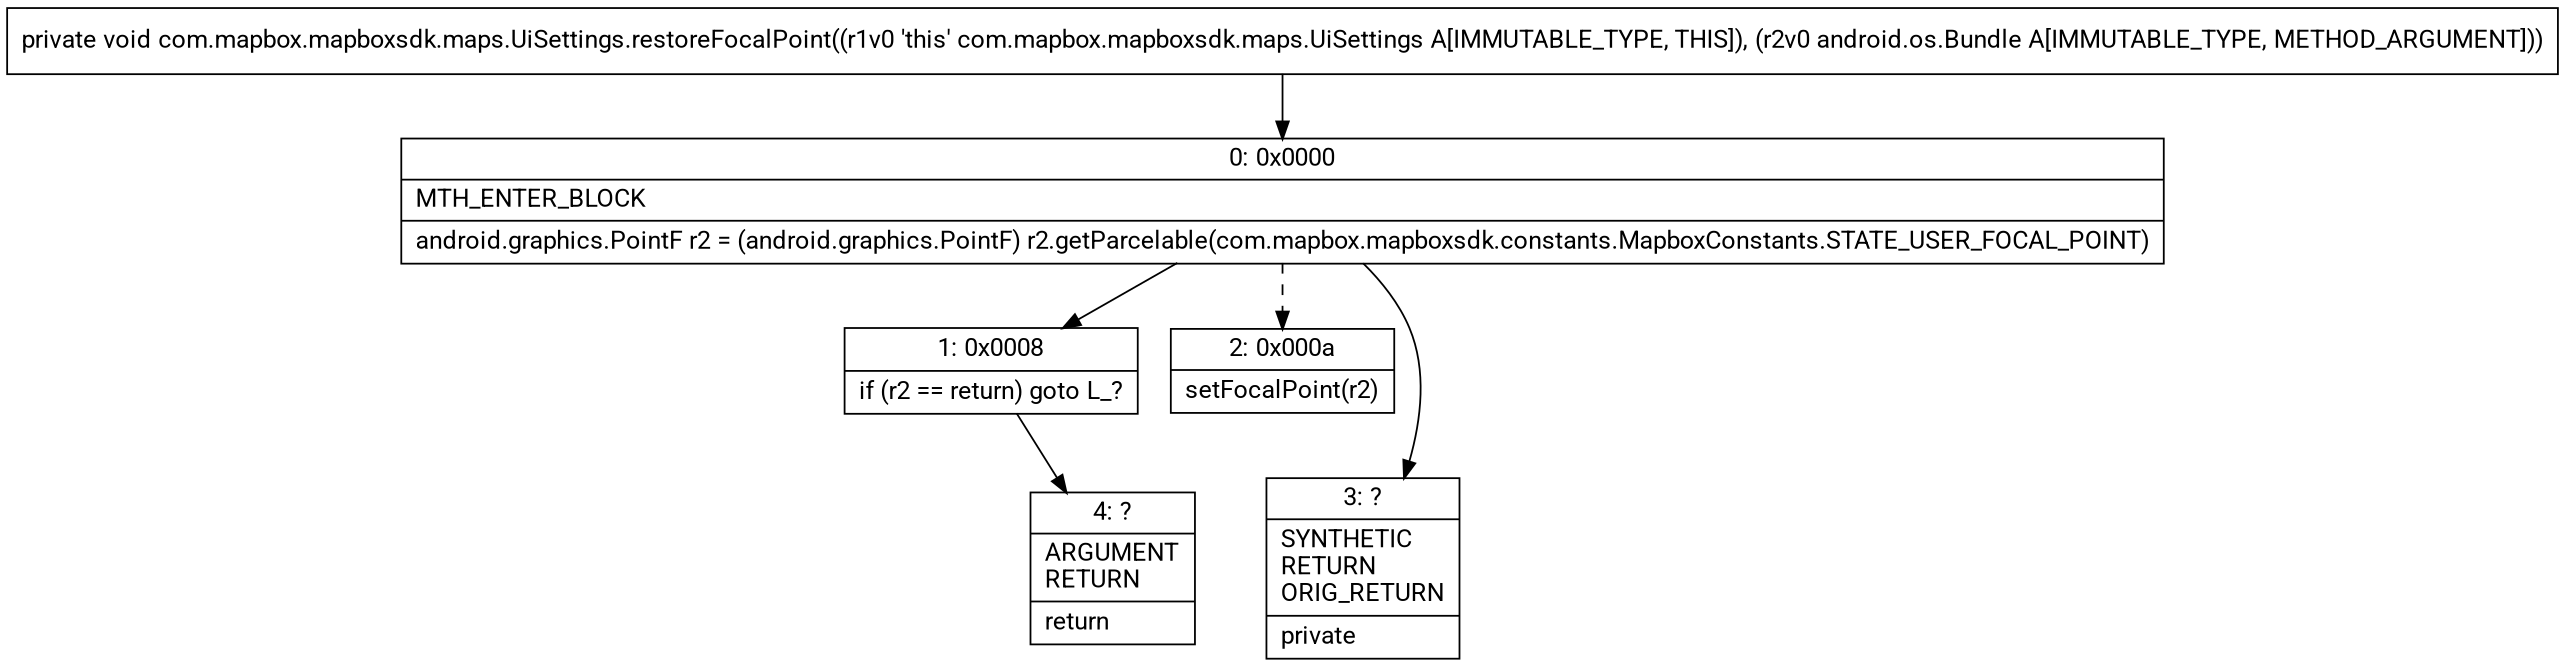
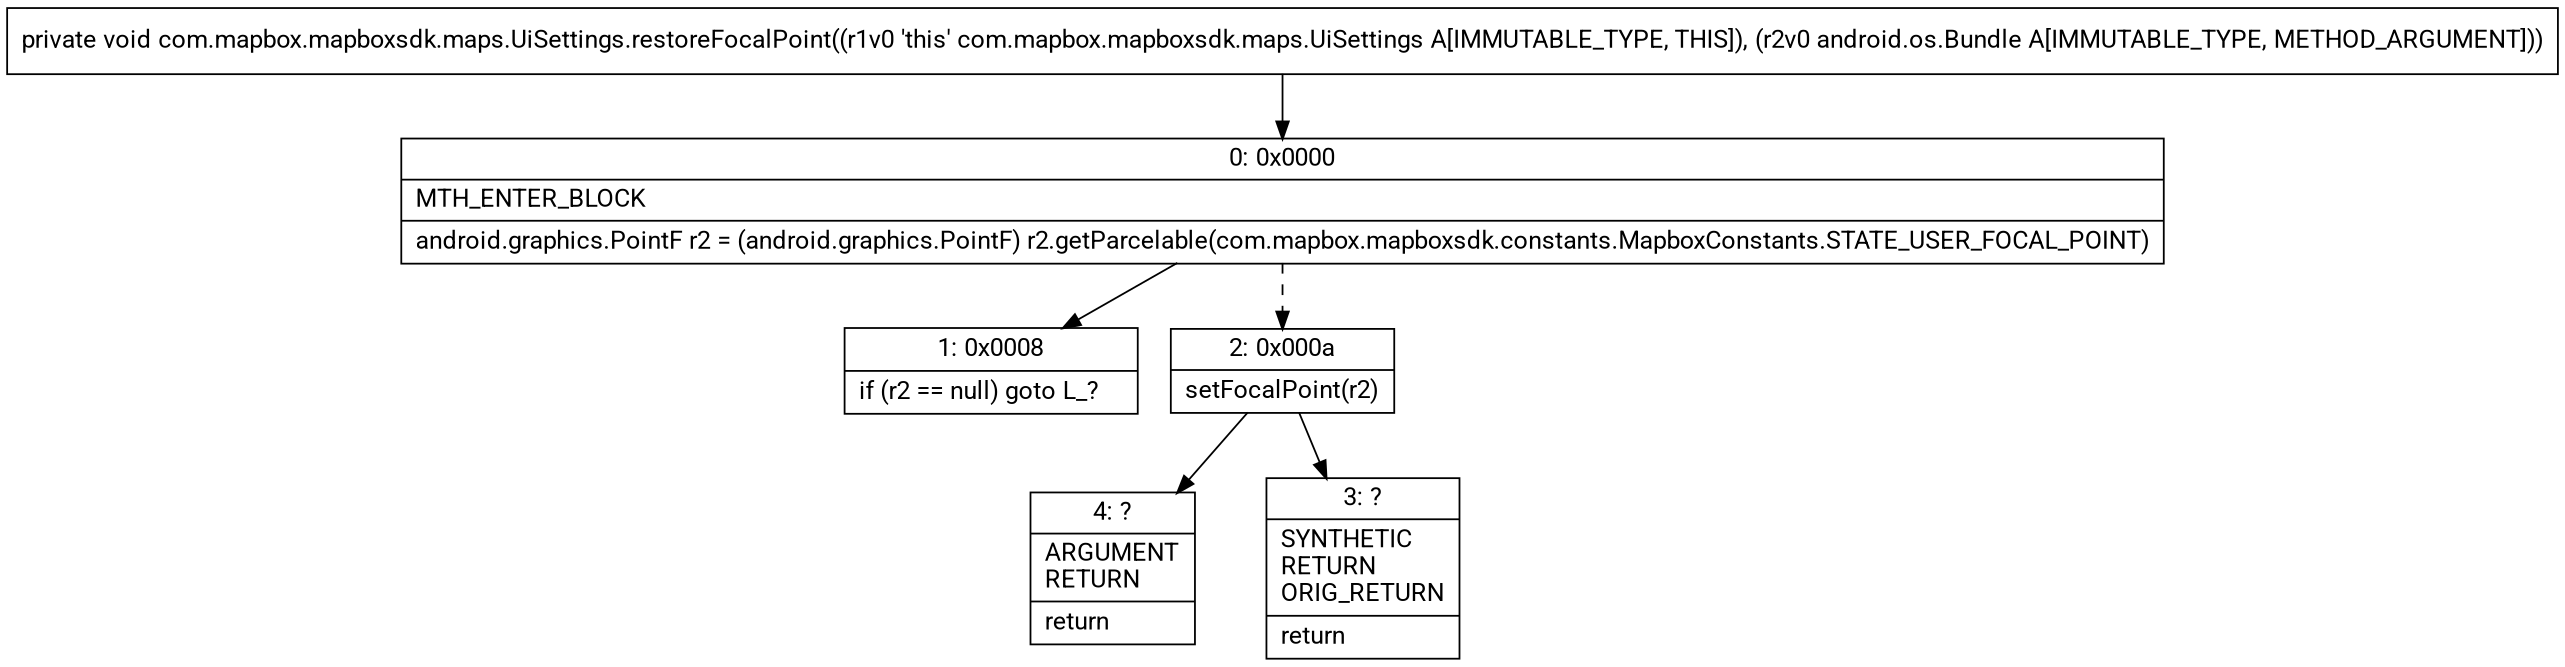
(1417, 355) -> (1309, 437)
(991, 391) -> (980, 391)
(1037, 446) -> (1218, 446)
(1319, 636) -> (1314, 636)
